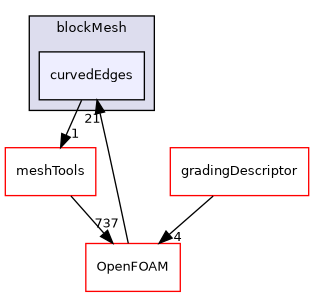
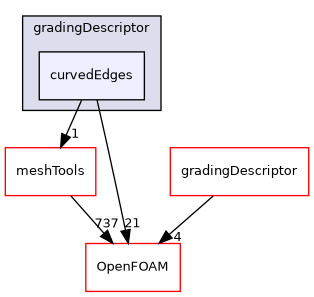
(92, 29) -> (92, 29)
(114, 178) -> (112, 165)
